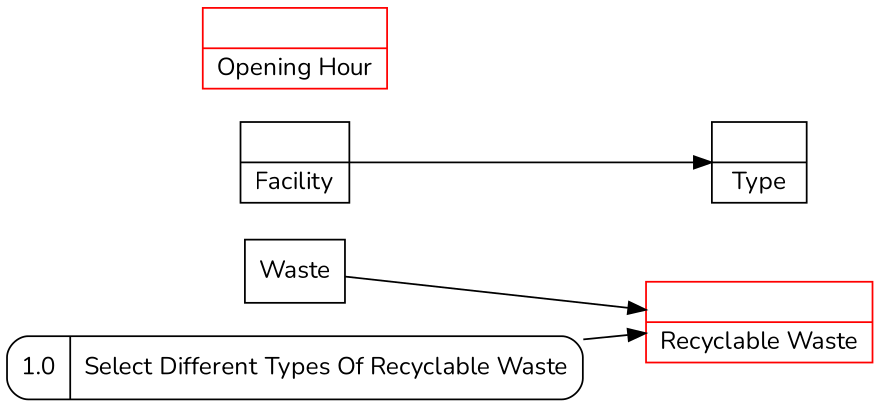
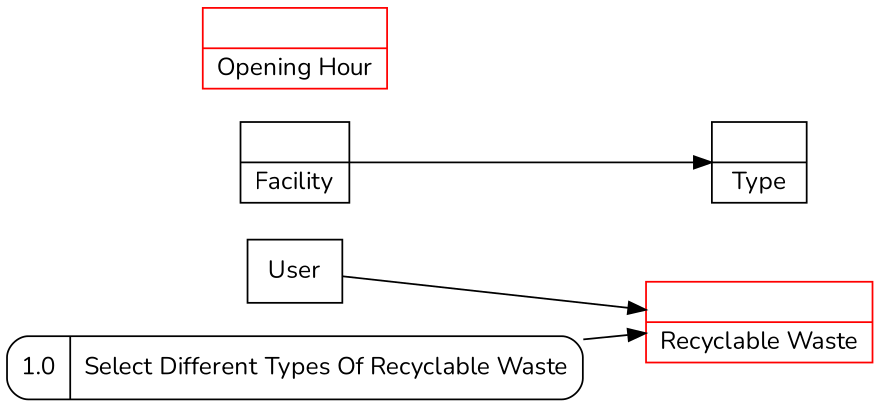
(295, 271) -> (295, 271)
